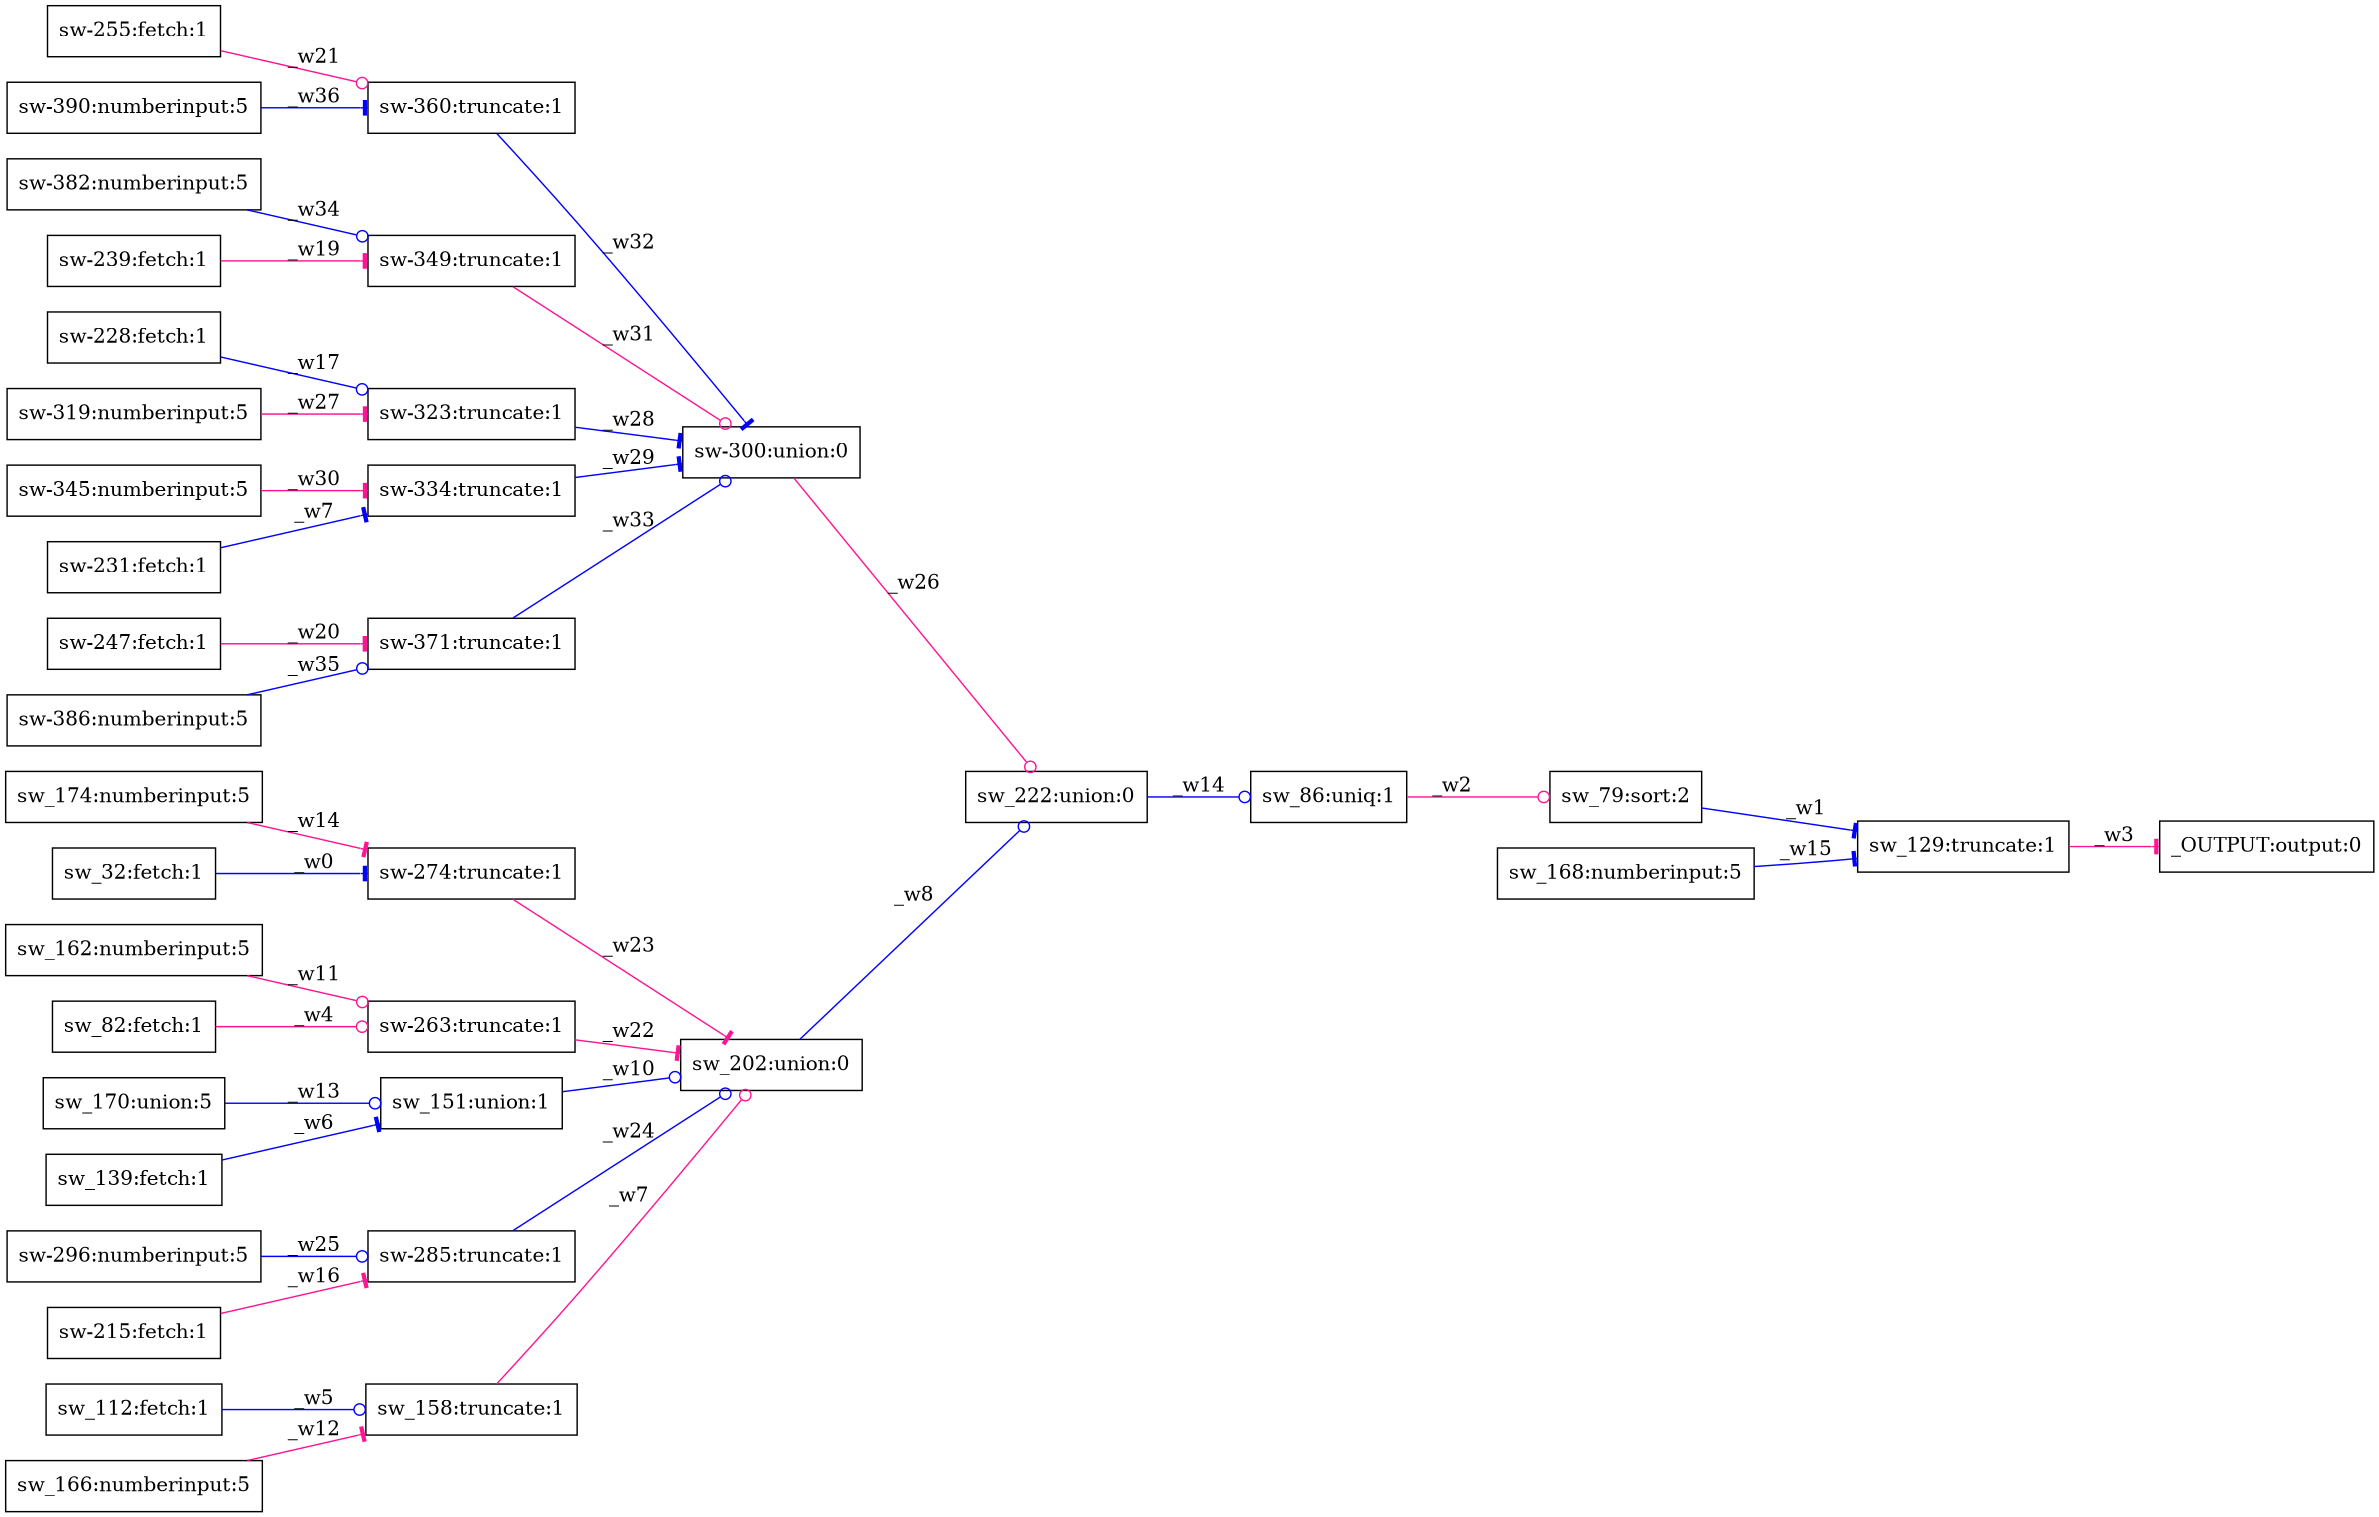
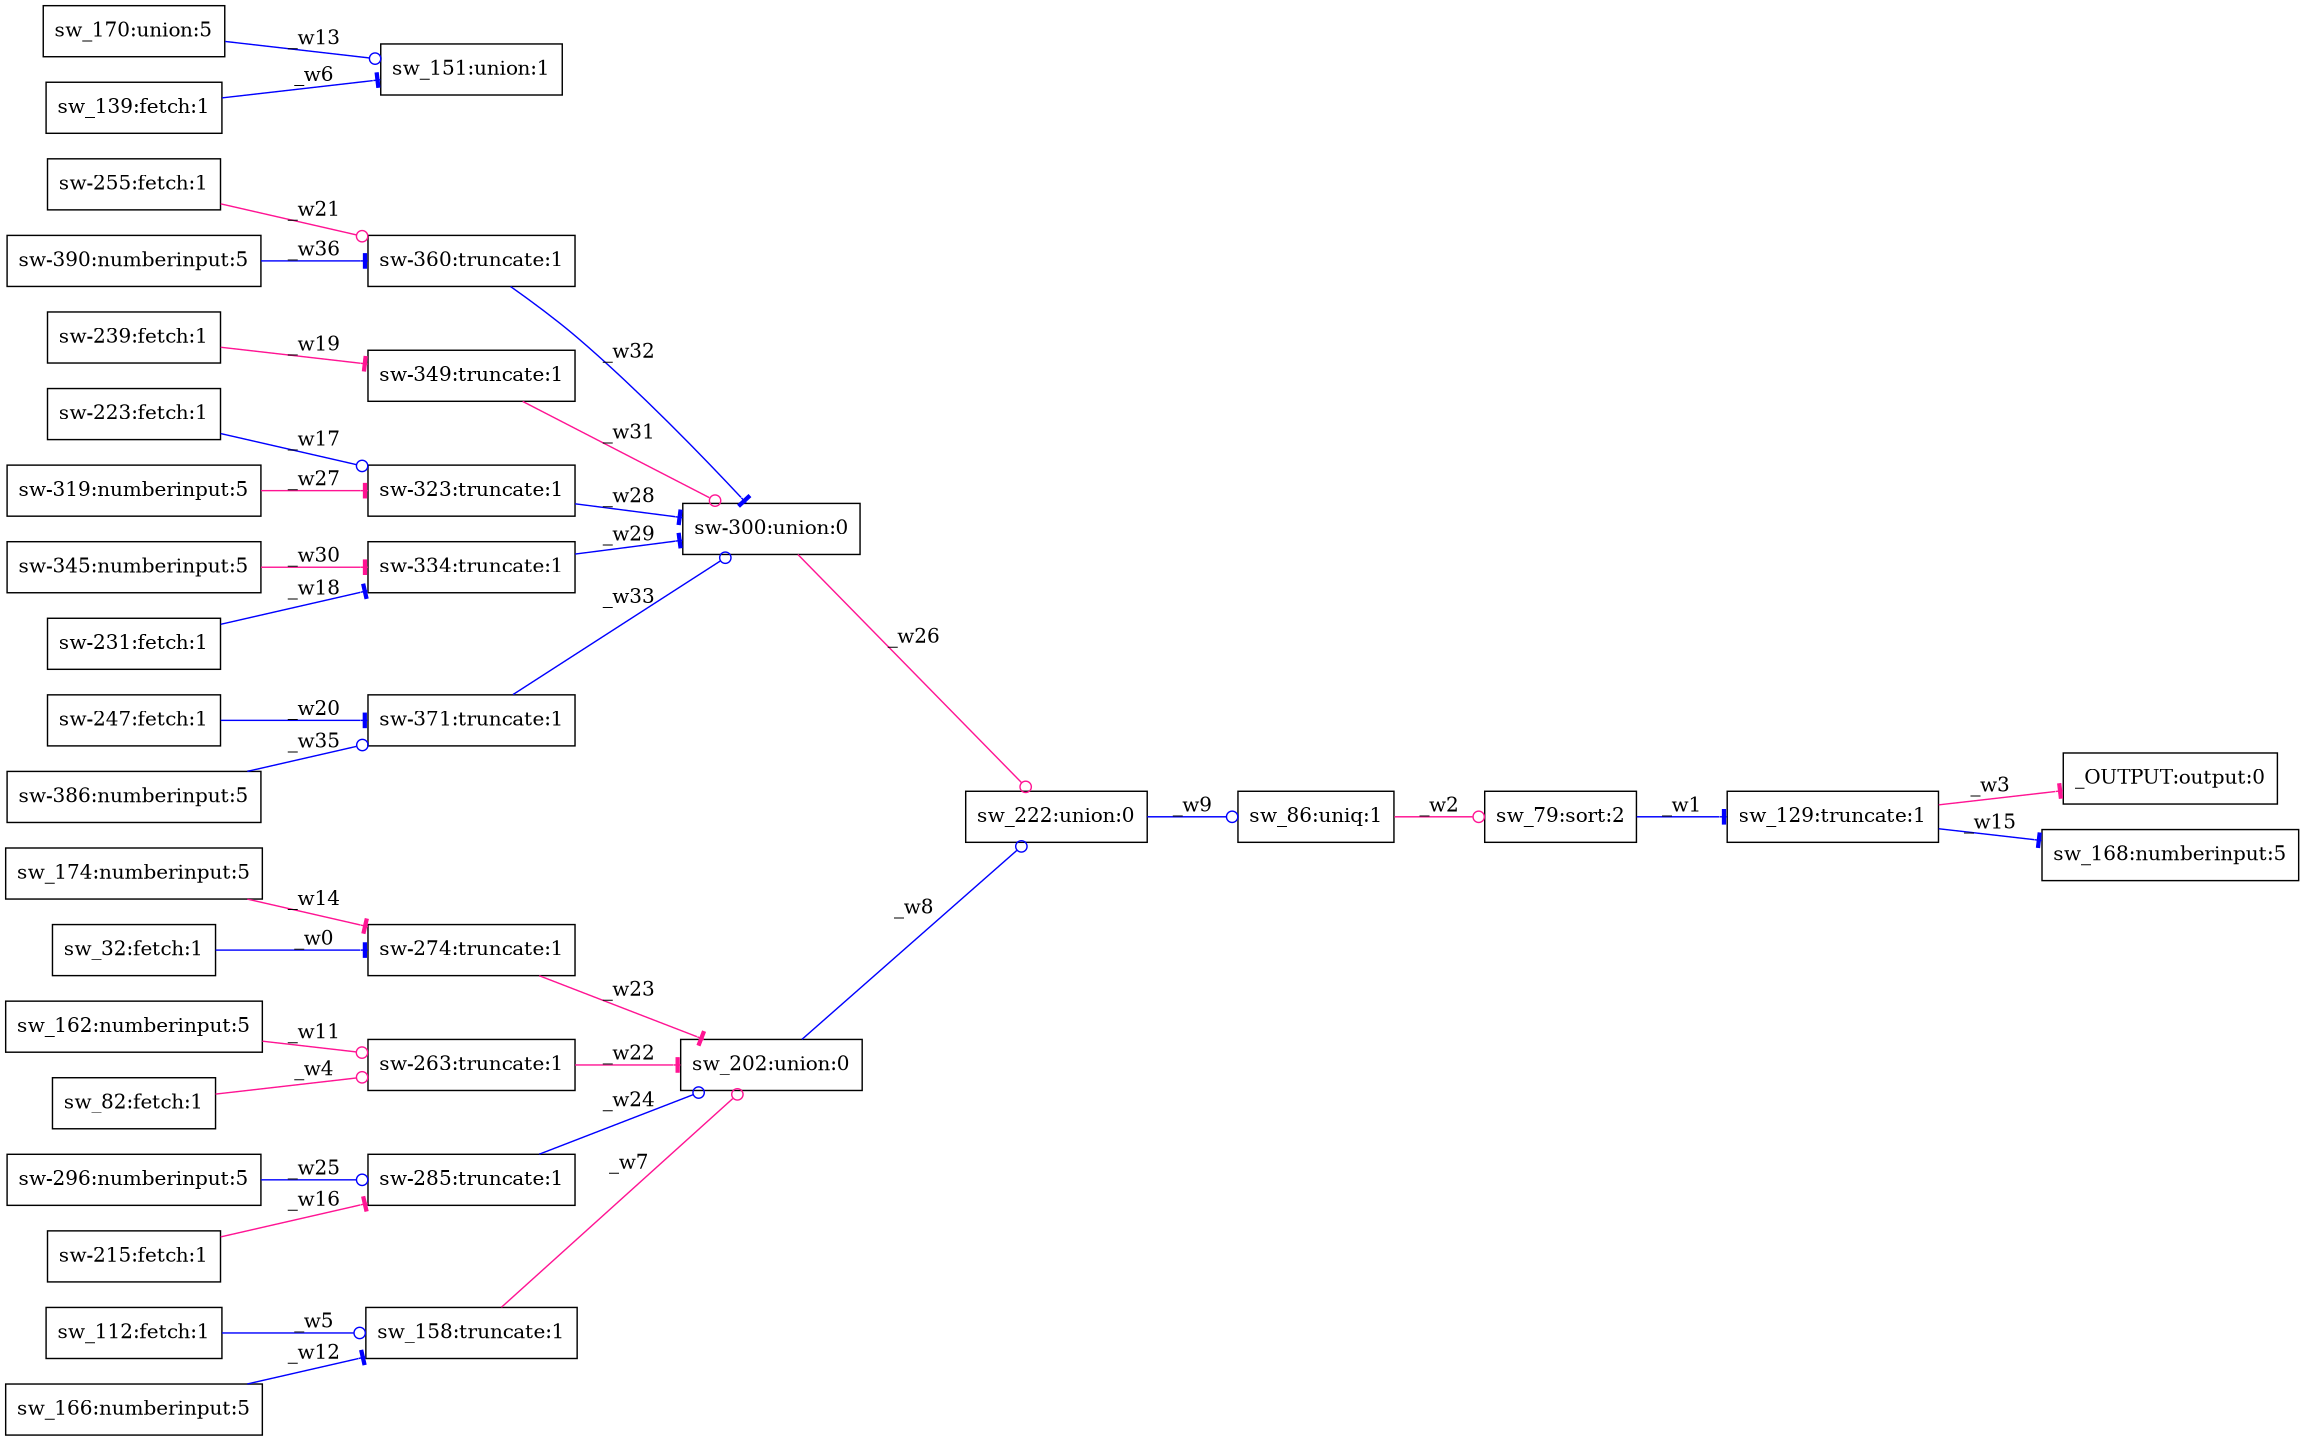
(134, 184) -> none
(134, 337) -> (134, 414)
(314, 513) -> (314, 589)
(291, 644) -> (291, 720)
(1199, 786) -> (1193, 806)
(1802, 863) -> (1987, 834)
(616, 1085) -> none
(303, 1448) -> (303, 1371)
